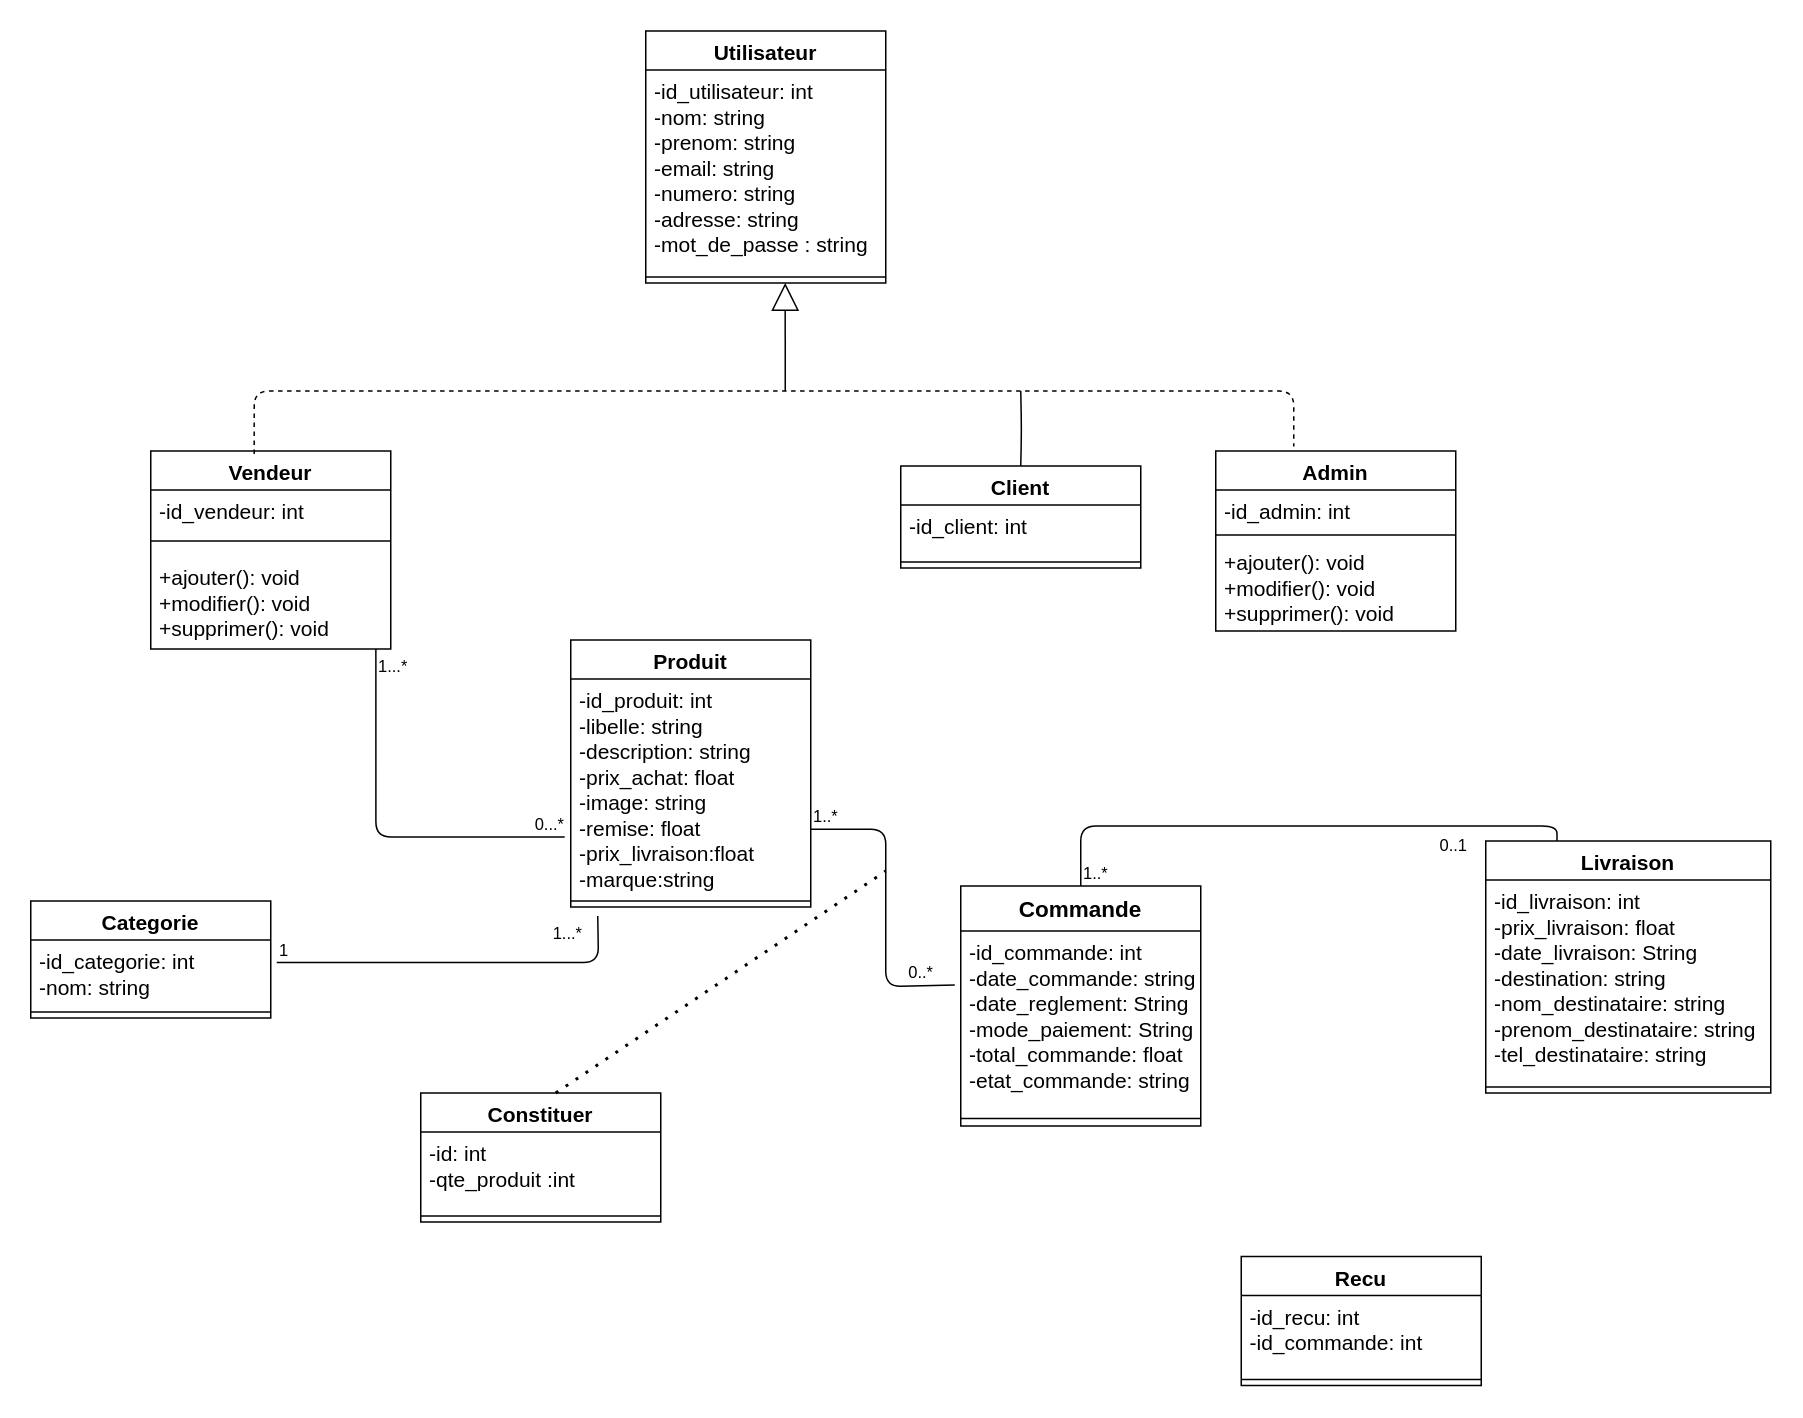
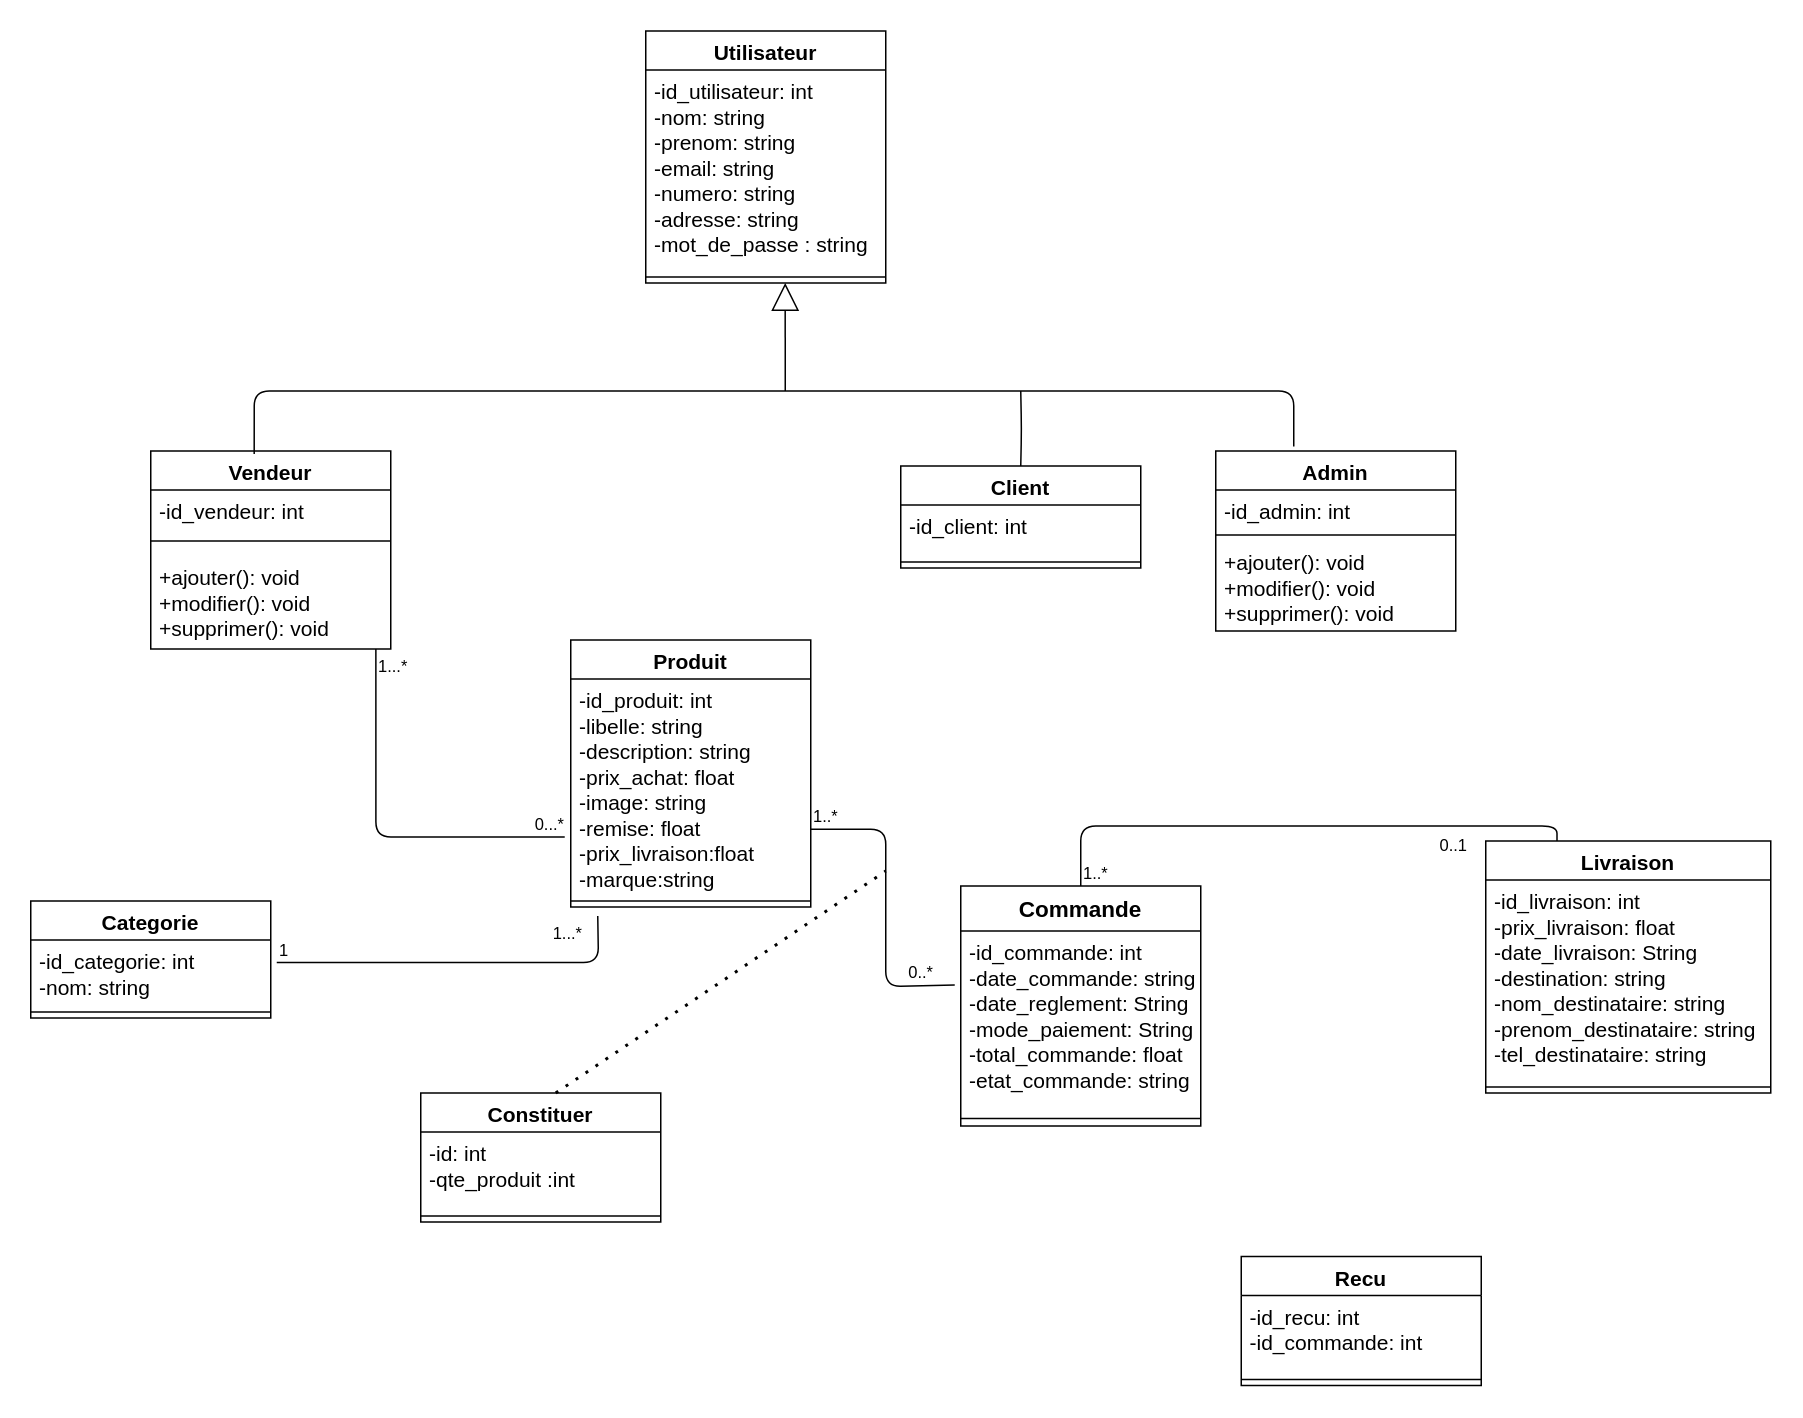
(771, 391) -> (771, 391)
